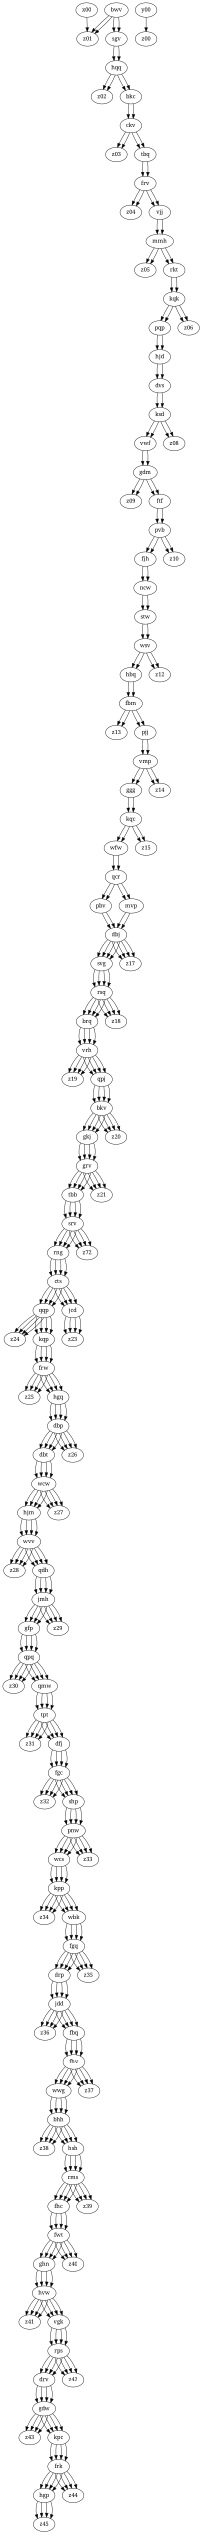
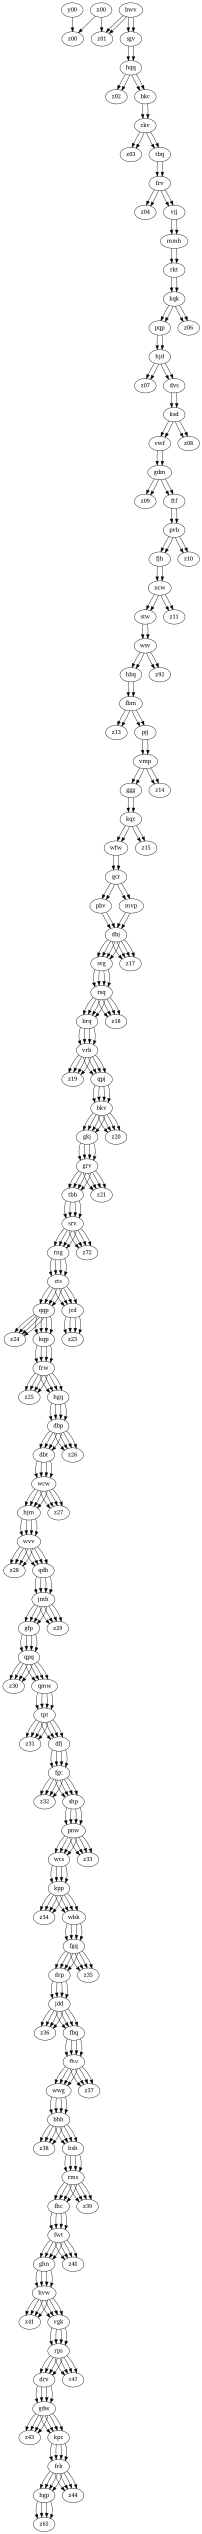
none -> (88, 23)
(145, 270) -> none
none -> (145, 386)
none -> (174, 617)
(160, 675) -> (160, 675)
(44, 2524) -> (44, 2524)
